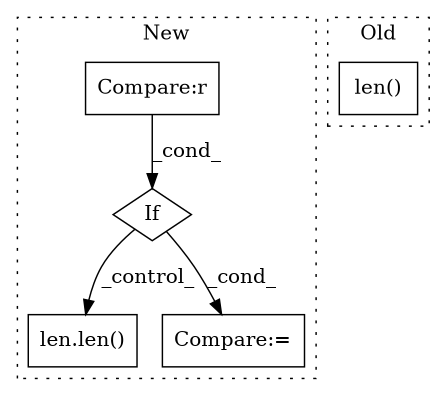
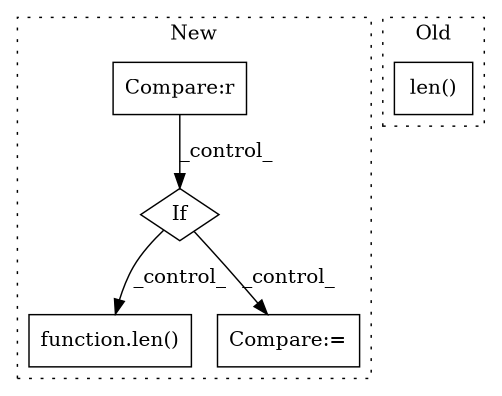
(187, 152) -> (226, 152)
(242, 278) -> (289, 278)
(83, 341) -> (110, 341)
